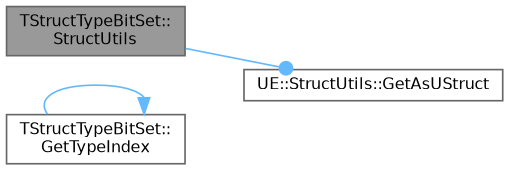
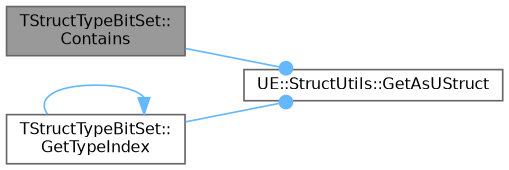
(96, 31) -> (96, 31)
none -> (232, 113)
